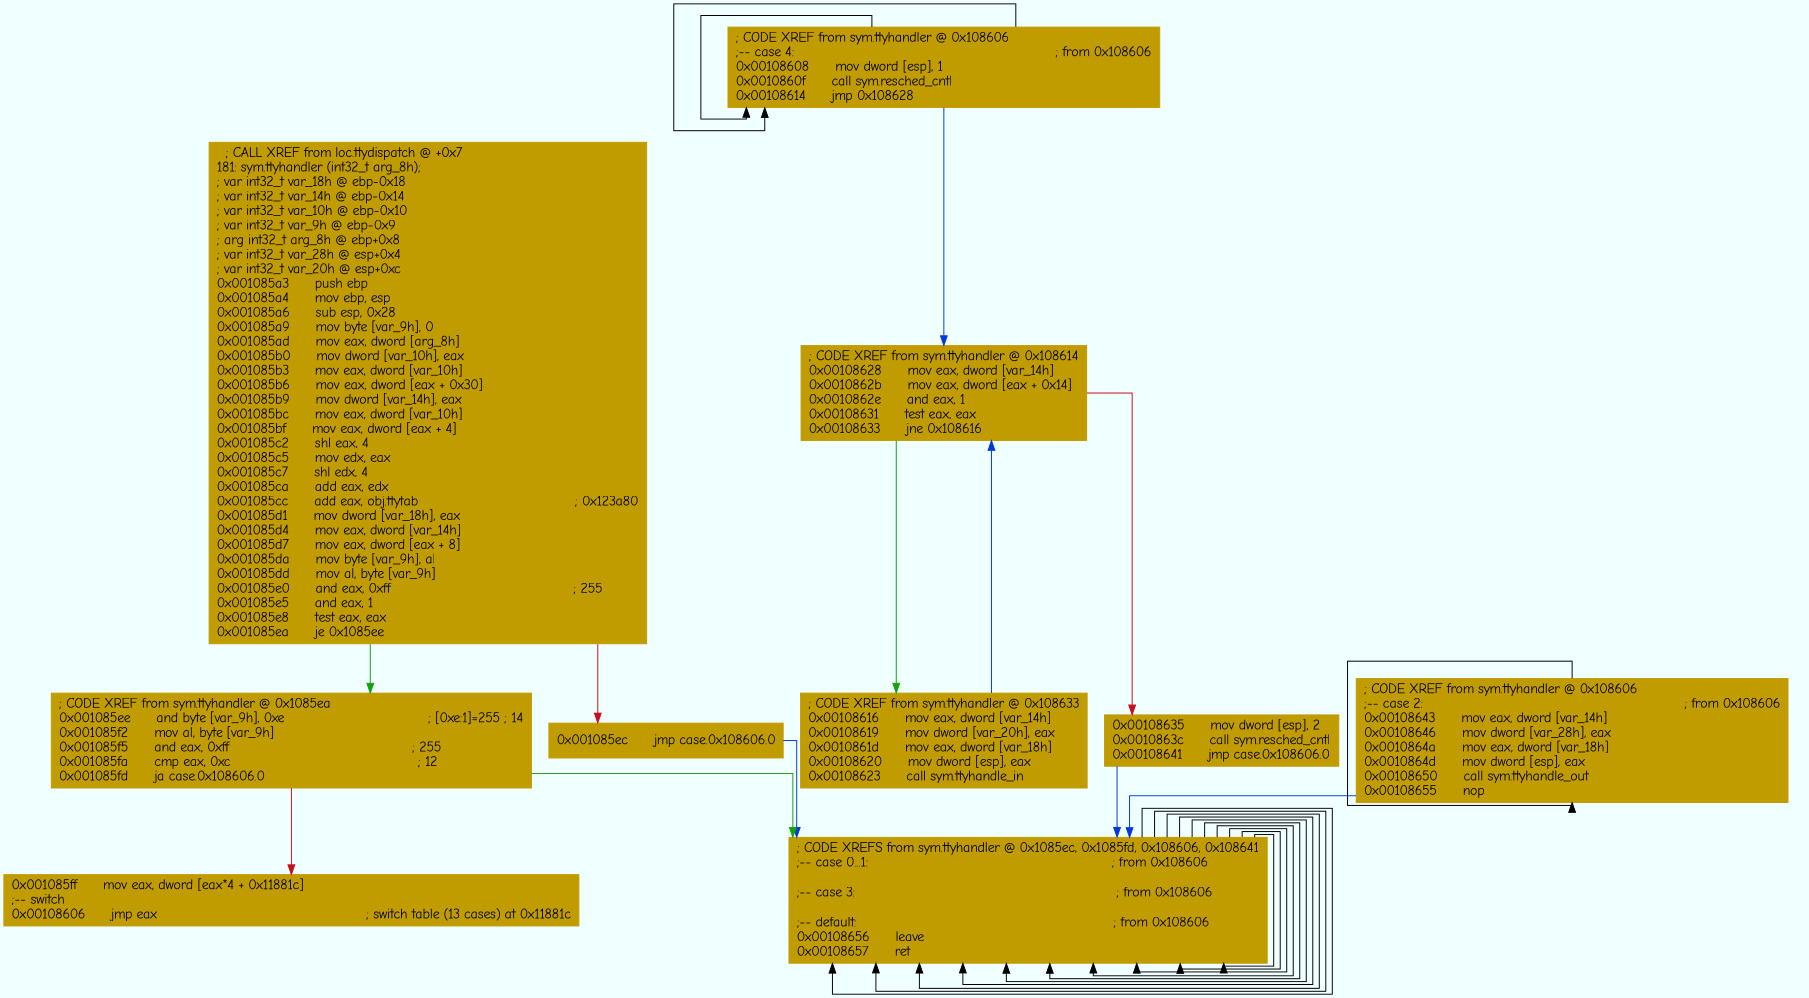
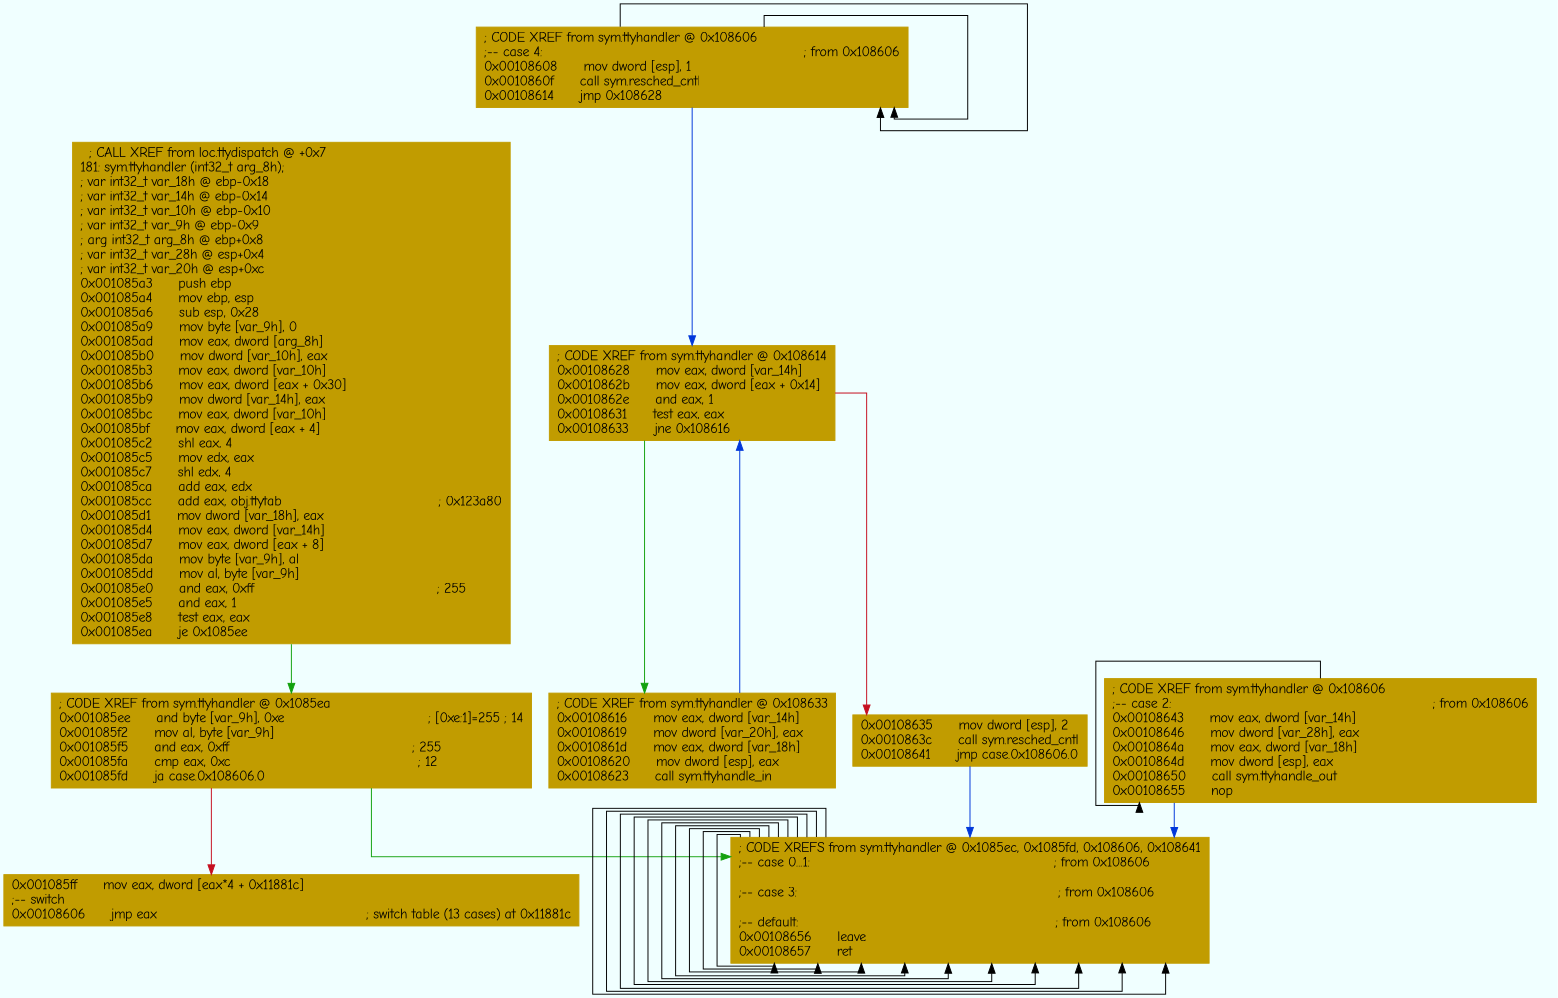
(666, 741) -> none
